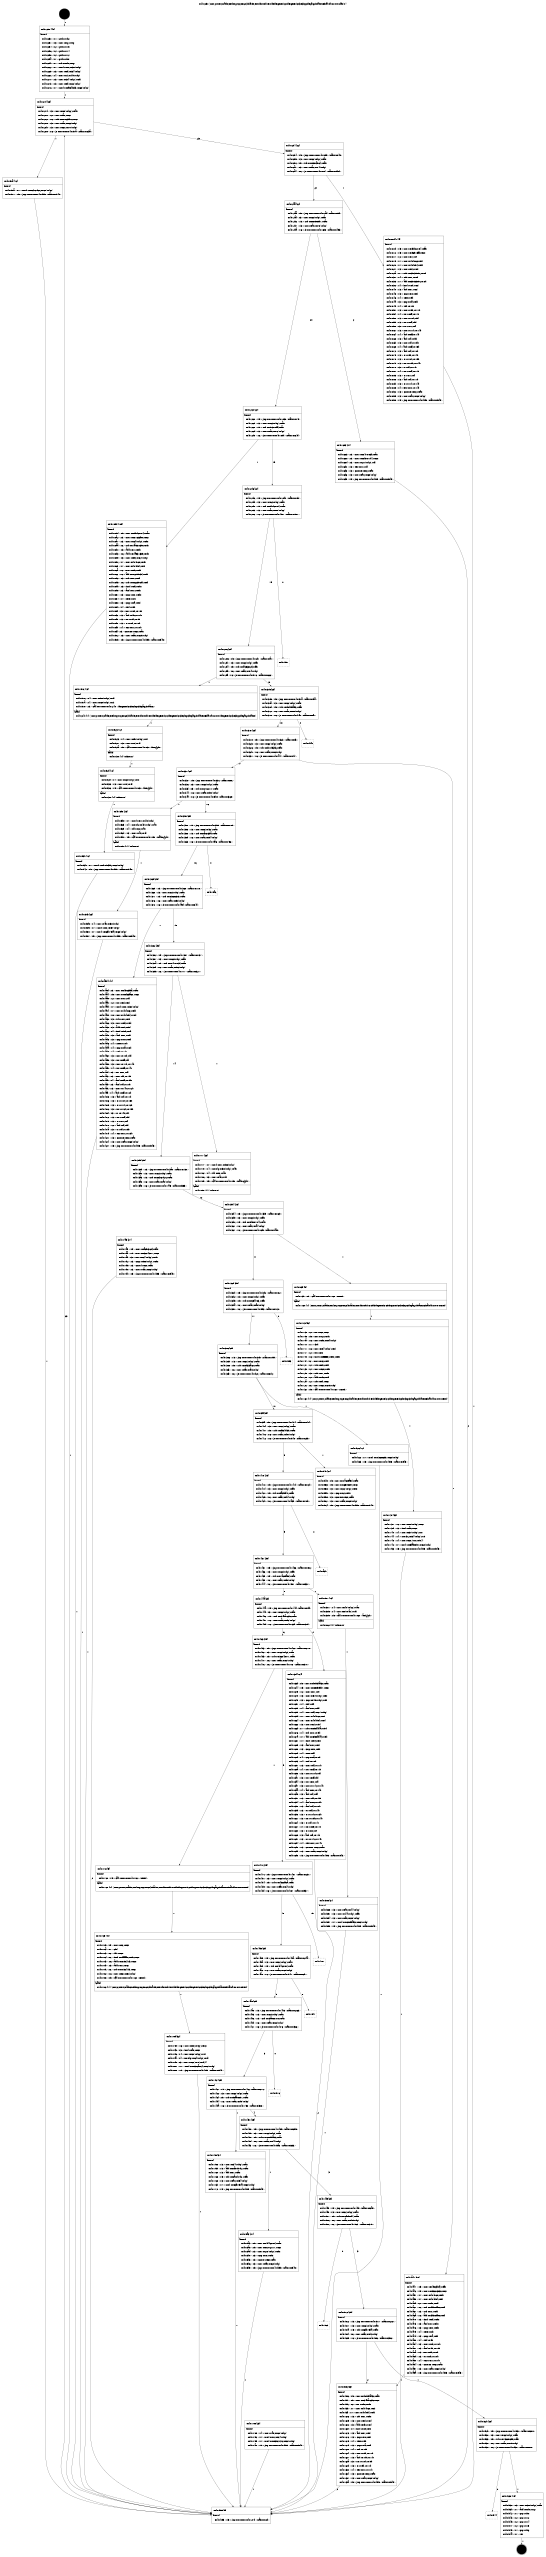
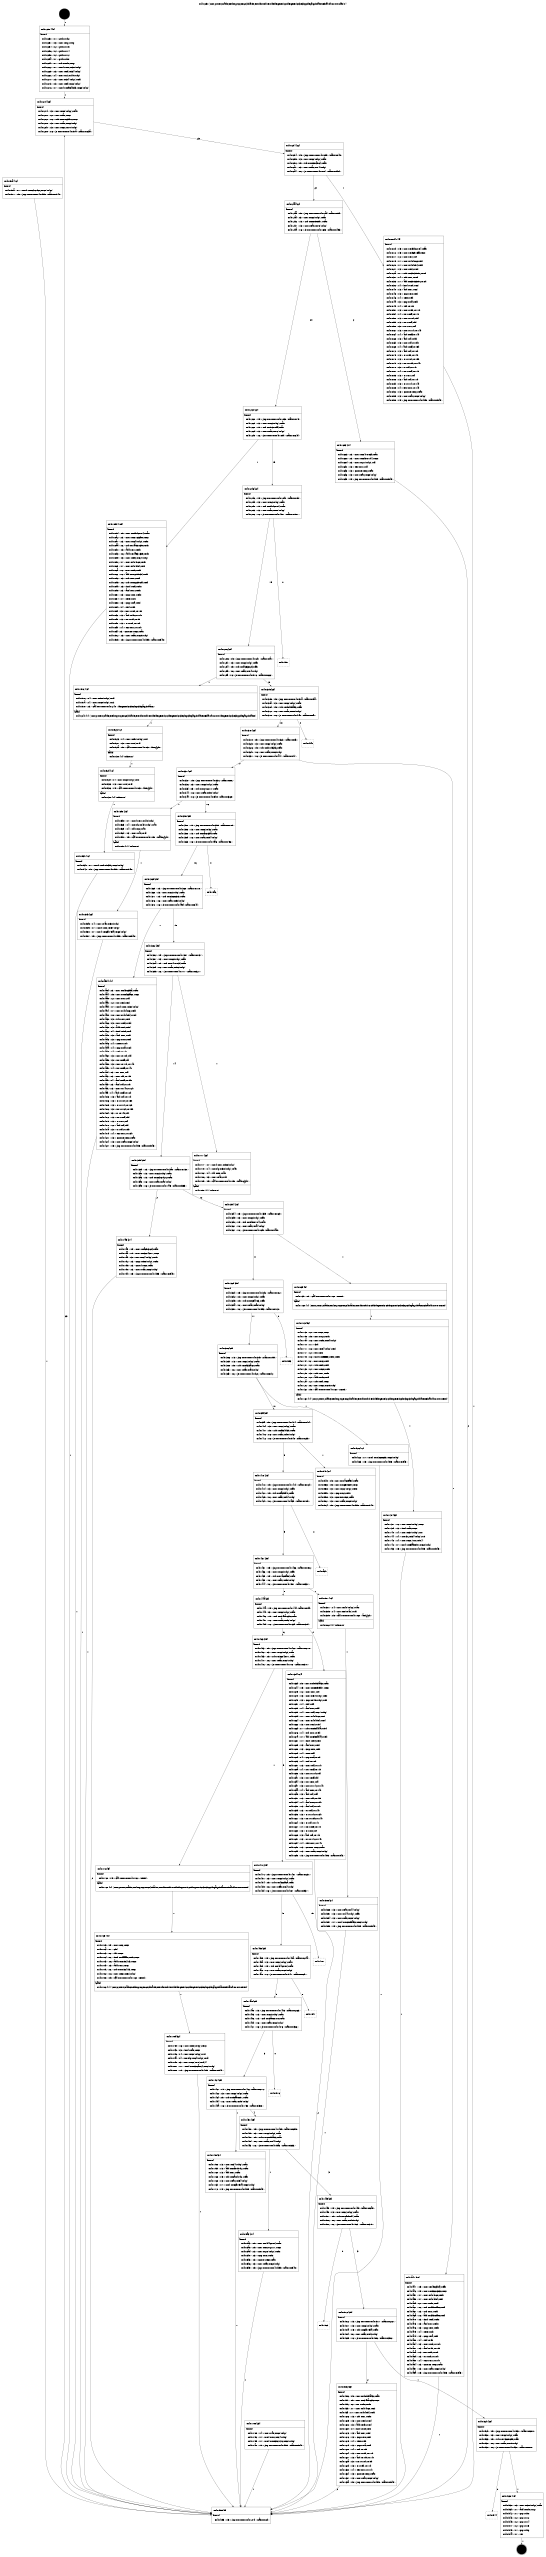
(47, 156) -> none
none -> (154, 1212)
(401, 2379) -> (397, 2493)
